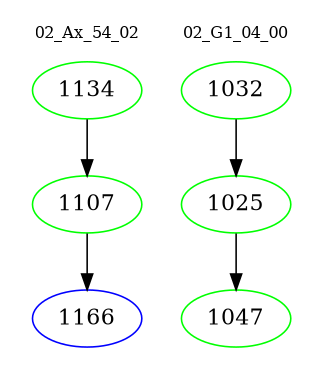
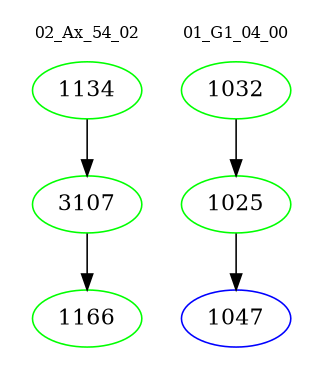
(236, 34) -> (236, 34)
(87, 204) -> (87, 204)
(87, 319) -> (87, 319)
(236, 319) -> (236, 319)
